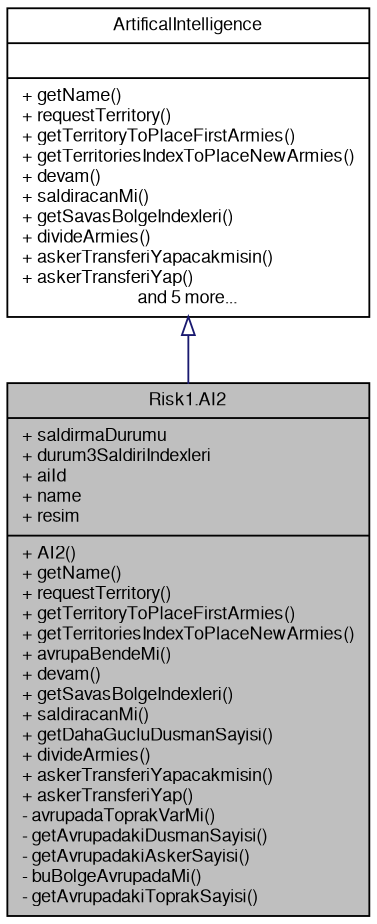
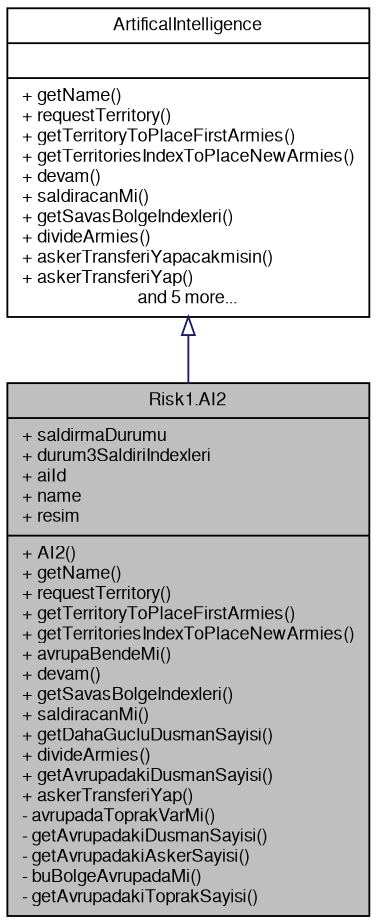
(148, 775) -> (148, 775)
